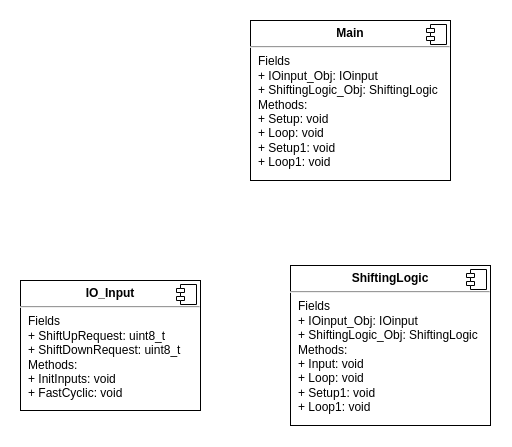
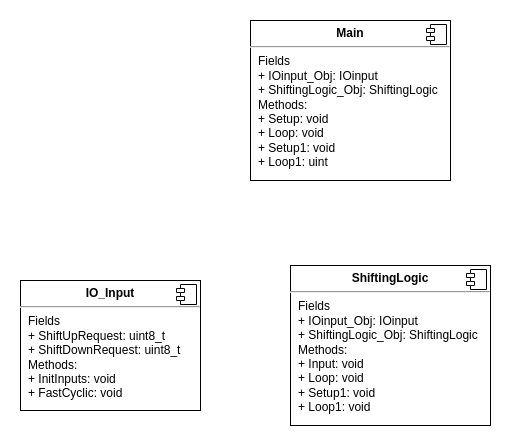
(351, 21) -> (351, 21)
